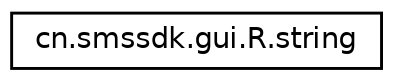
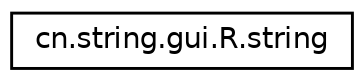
(197, 41) -> (182, 41)
